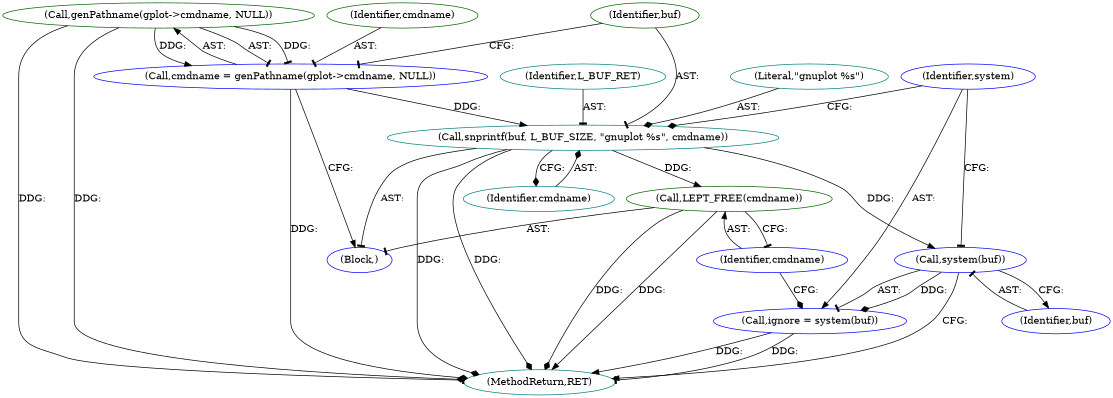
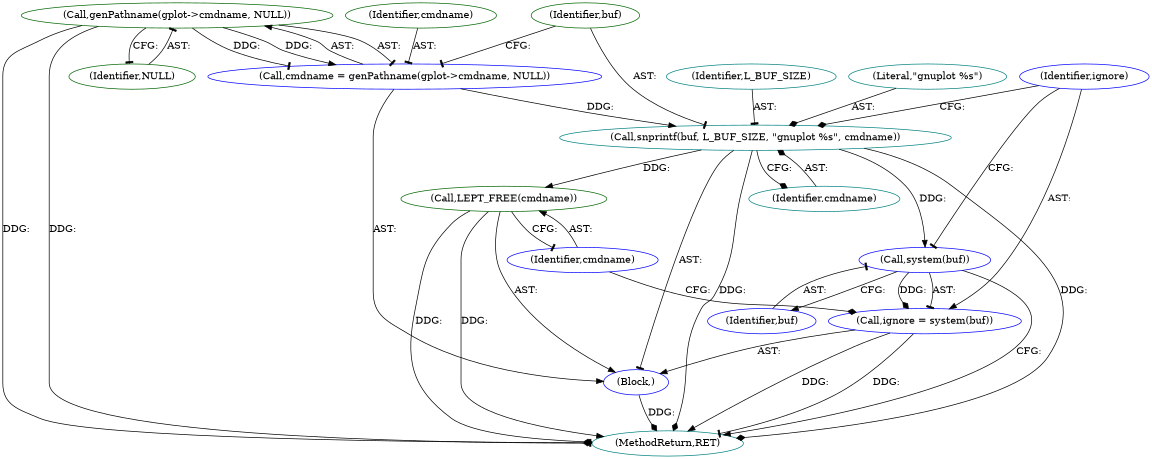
none -> (132, 77)
(583, 77) -> (751, 77)
(968, 77) -> (1084, 77)
(342, 168) -> (387, 229)
(520, 226) -> (525, 308)
(291, 298) -> (644, 410)
none -> (760, 346)
